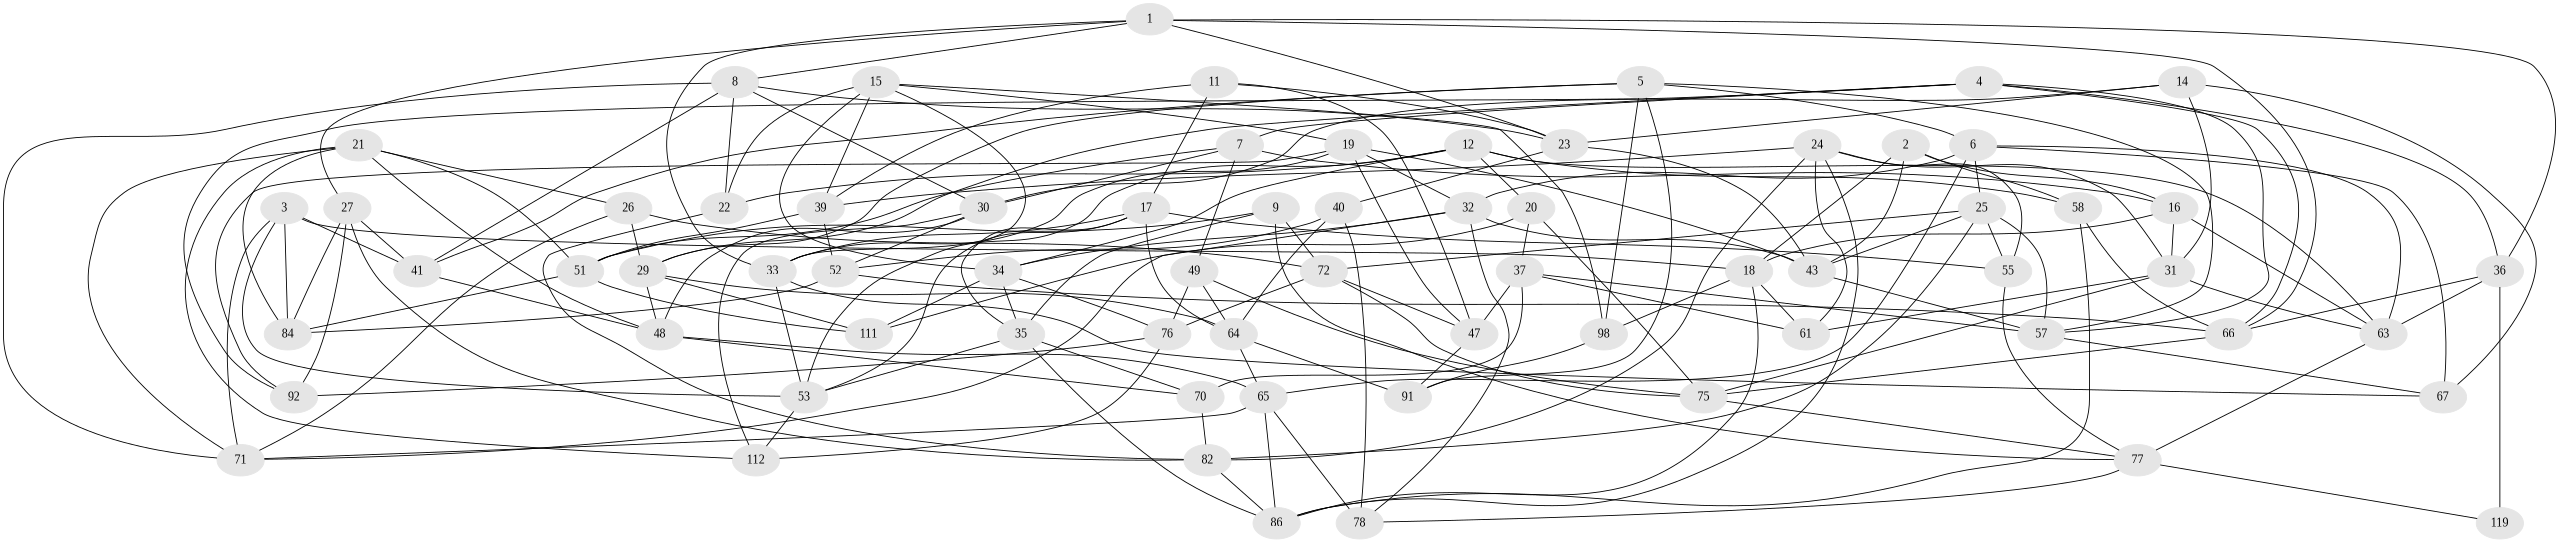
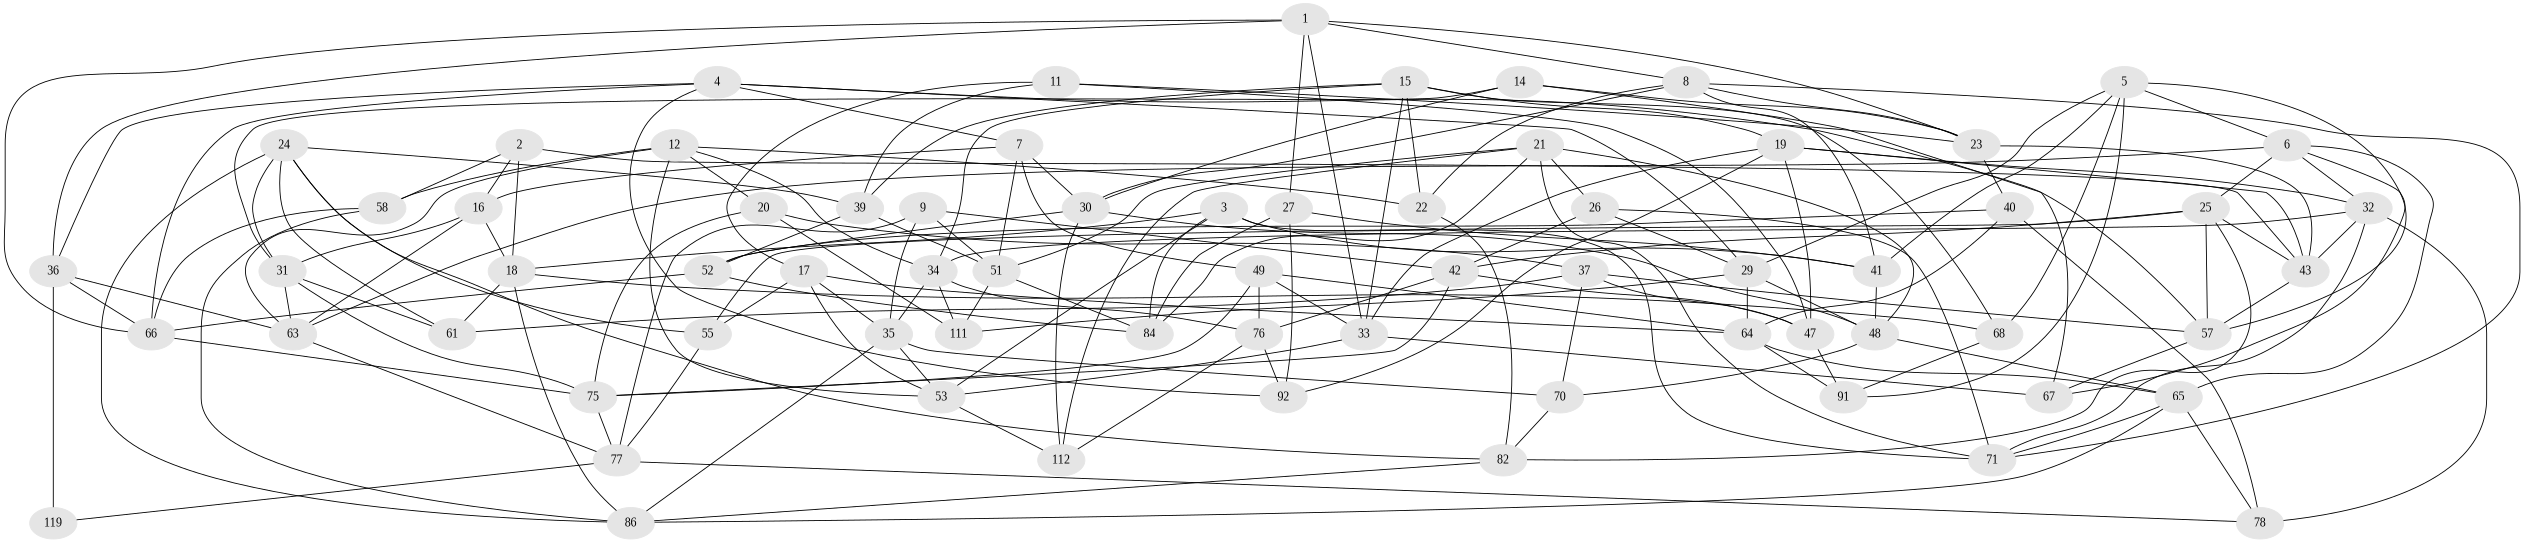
(948, 234) -> (1312, 303)
(1324, 271) -> (1455, 271)
(1604, 334) -> (1999, 334)
(711, 420) -> none
